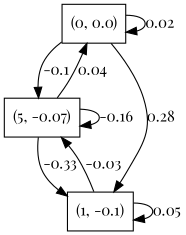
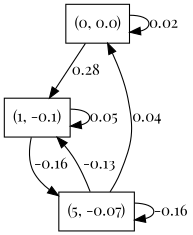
(44, 61) -> none
(60, 165) -> (99, 165)
(104, 165) -> (51, 165)
